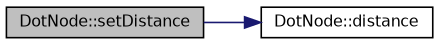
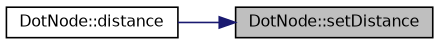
(224, 22) -> (199, 22)
